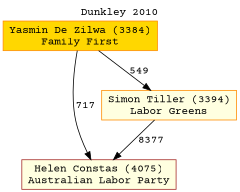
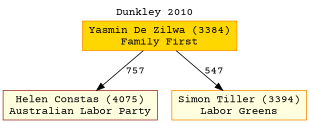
(139, 71) -> (214, 71)
(85, 105) -> (135, 71)
(137, 137) -> none
